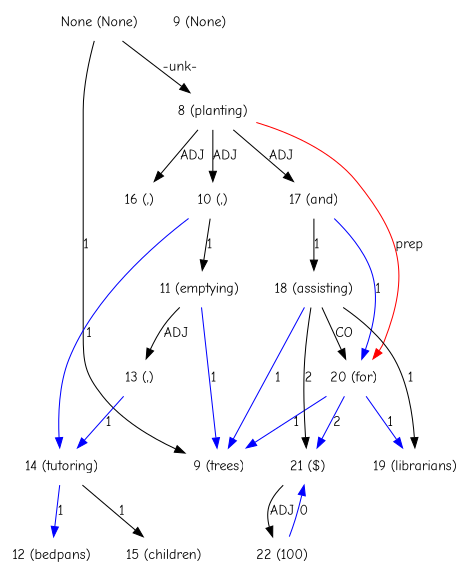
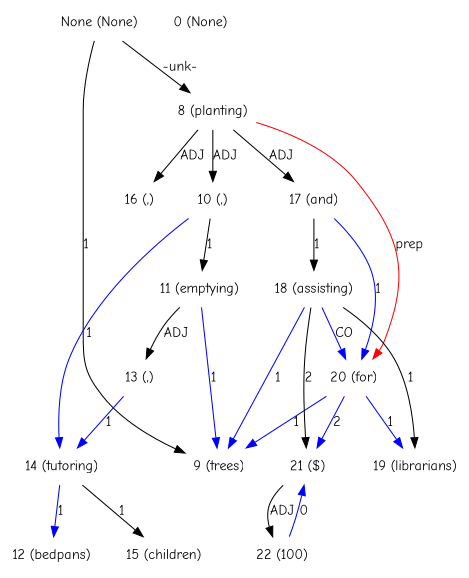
(200, 22) -> (201, 22)
(332, 329) -> (332, 329)
